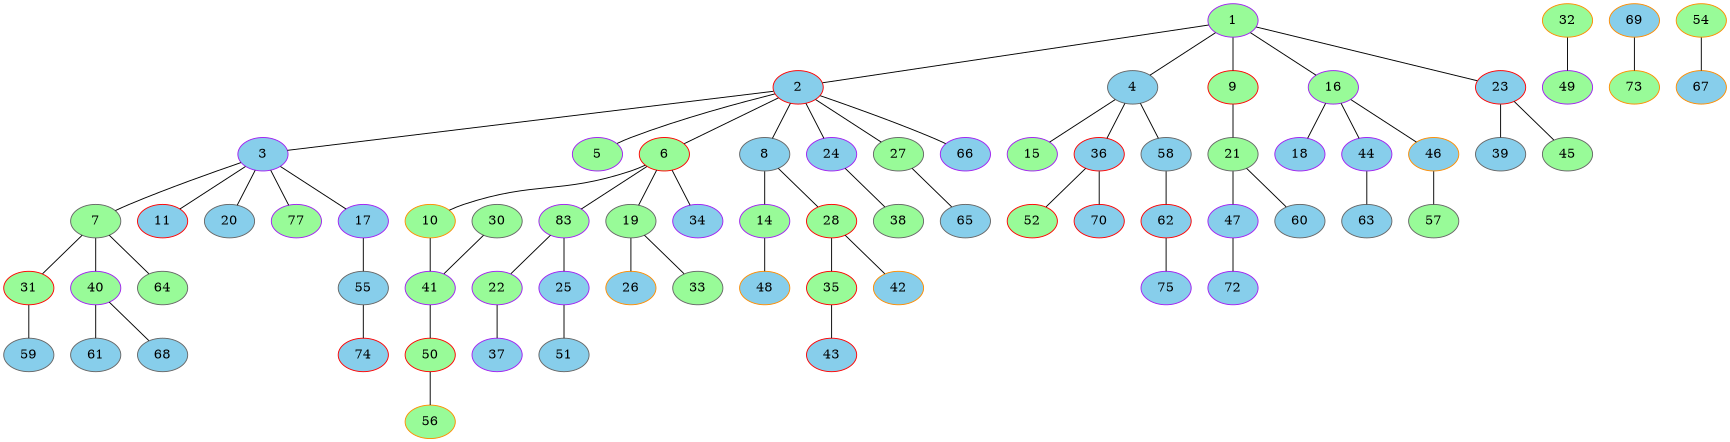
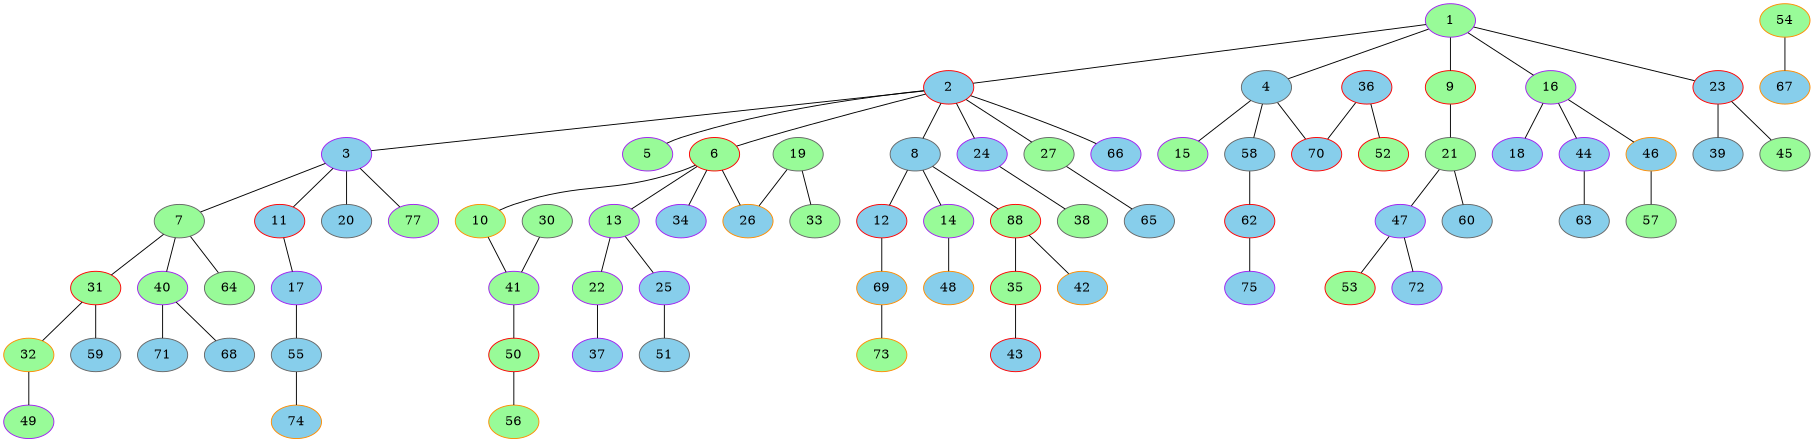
(1116, 121) -> (1292, 121)
(313, 188) -> (288, 255)
(648, 188) -> (731, 188)
(564, 221) -> (614, 221)
(832, 221) -> (1016, 221)
none -> (882, 221)
none -> (1350, 288)
none -> (62, 321)
(96, 355) -> (163, 355)
(363, 355) -> (296, 422)
